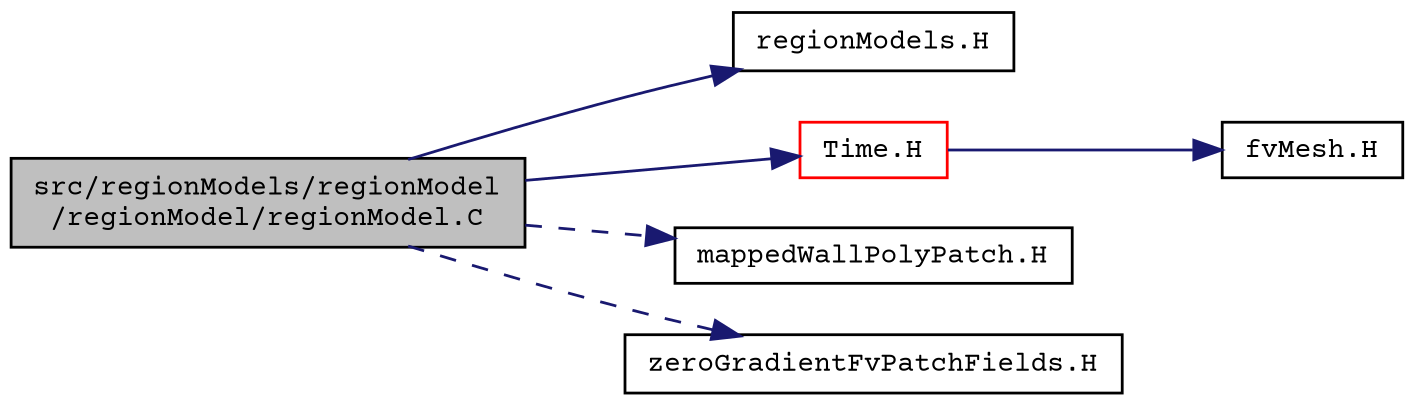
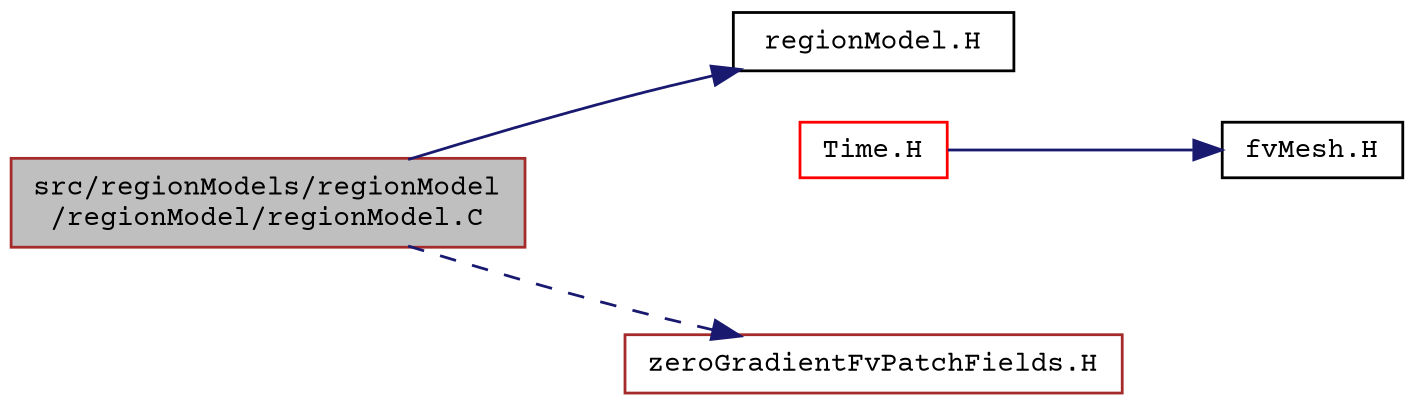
(874, 42) -> (874, 42)
(648, 170) -> none
(268, 203) -> (268, 203)
(874, 256) -> none
(874, 364) -> (874, 364)
